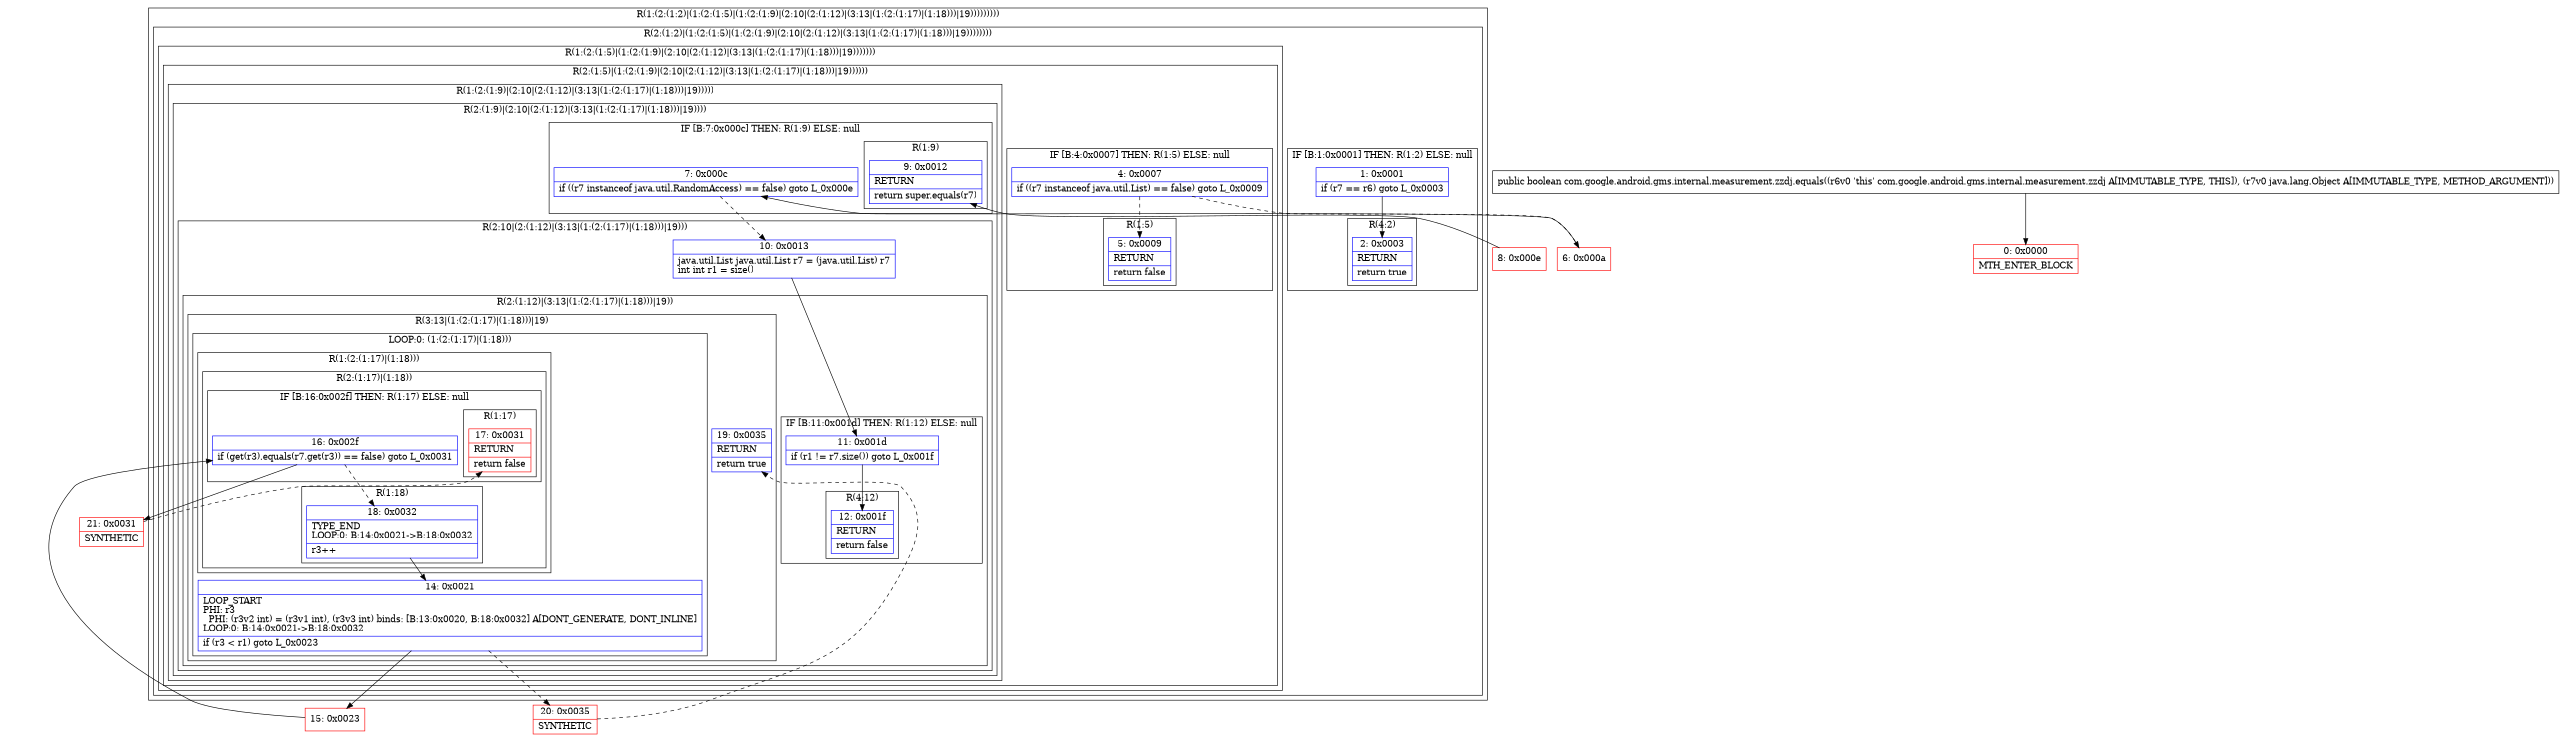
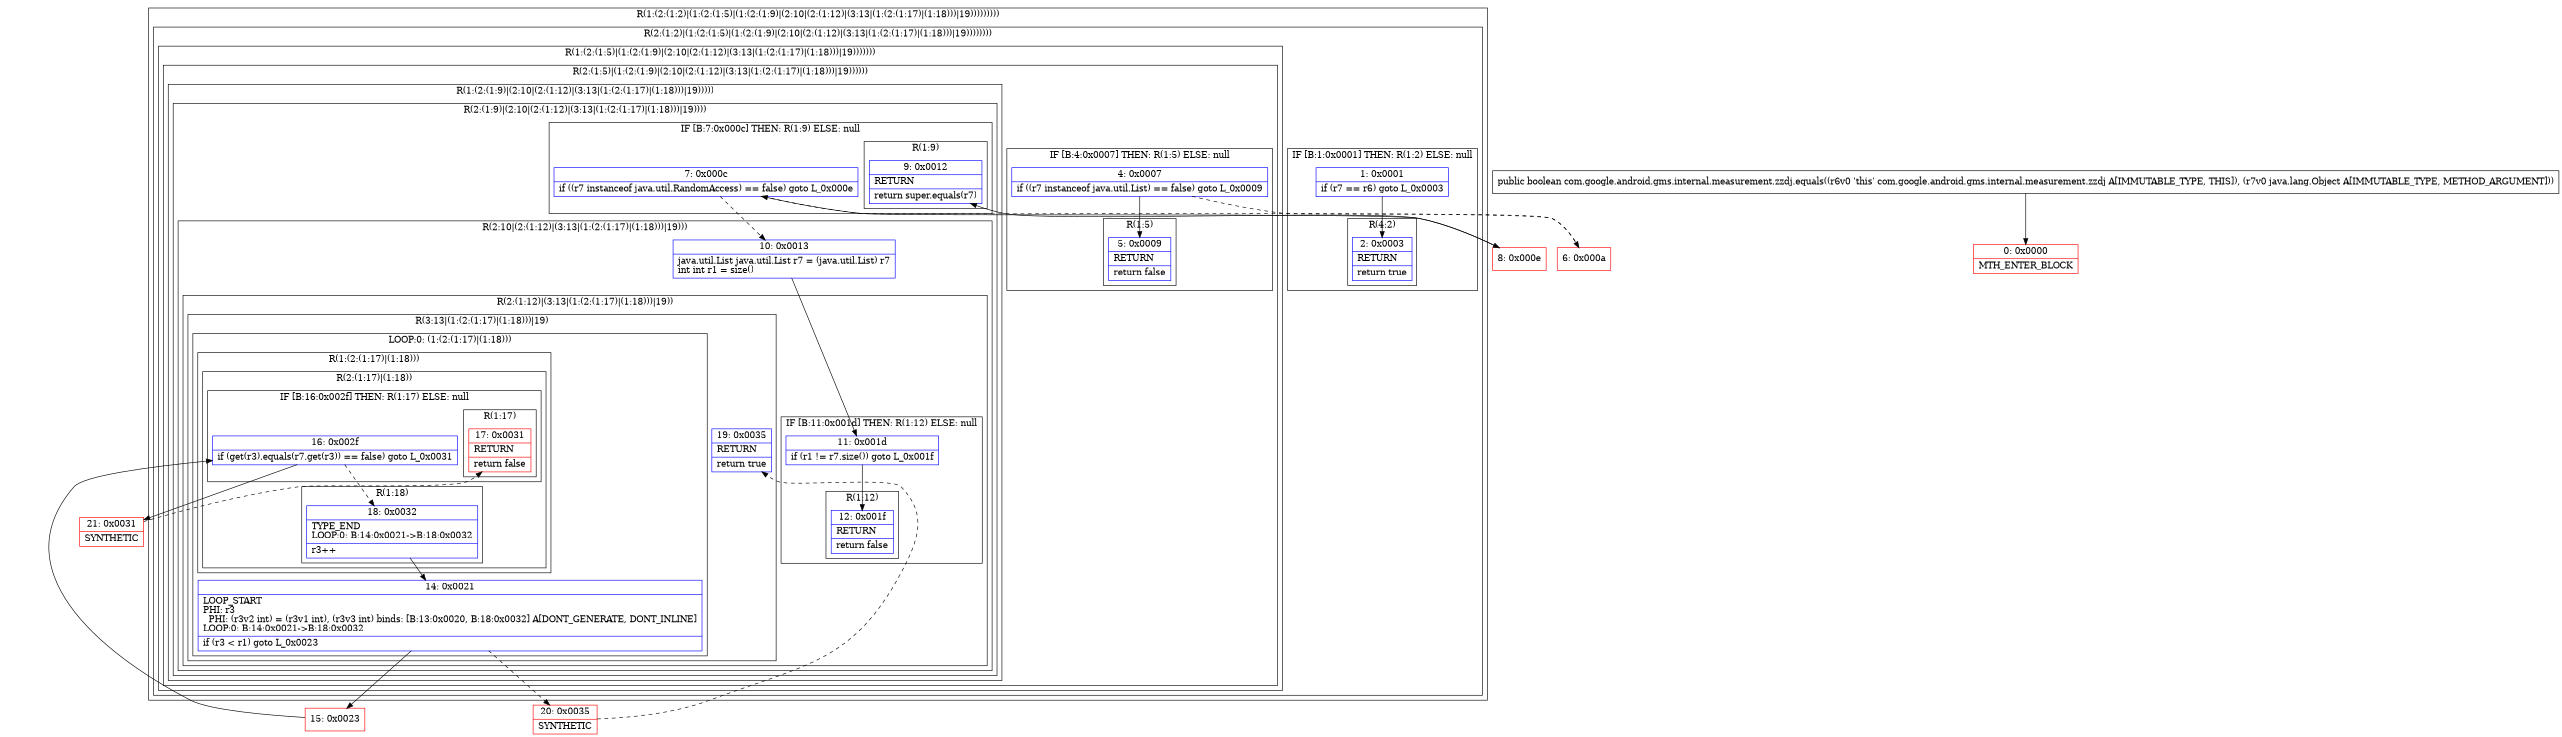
(1140, 210) -> (1140, 210)
(1179, 214) -> (1179, 214)
none -> (1129, 215)
(862, 498) -> (862, 498)
